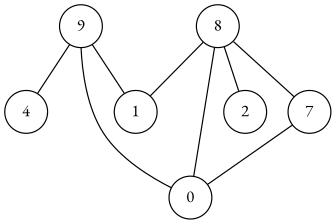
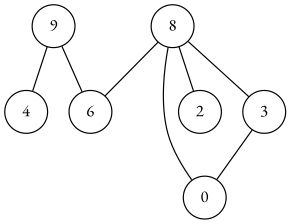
(136, 112) -> (90, 112)
(309, 112) -> (264, 112)
(103, 133) -> none
